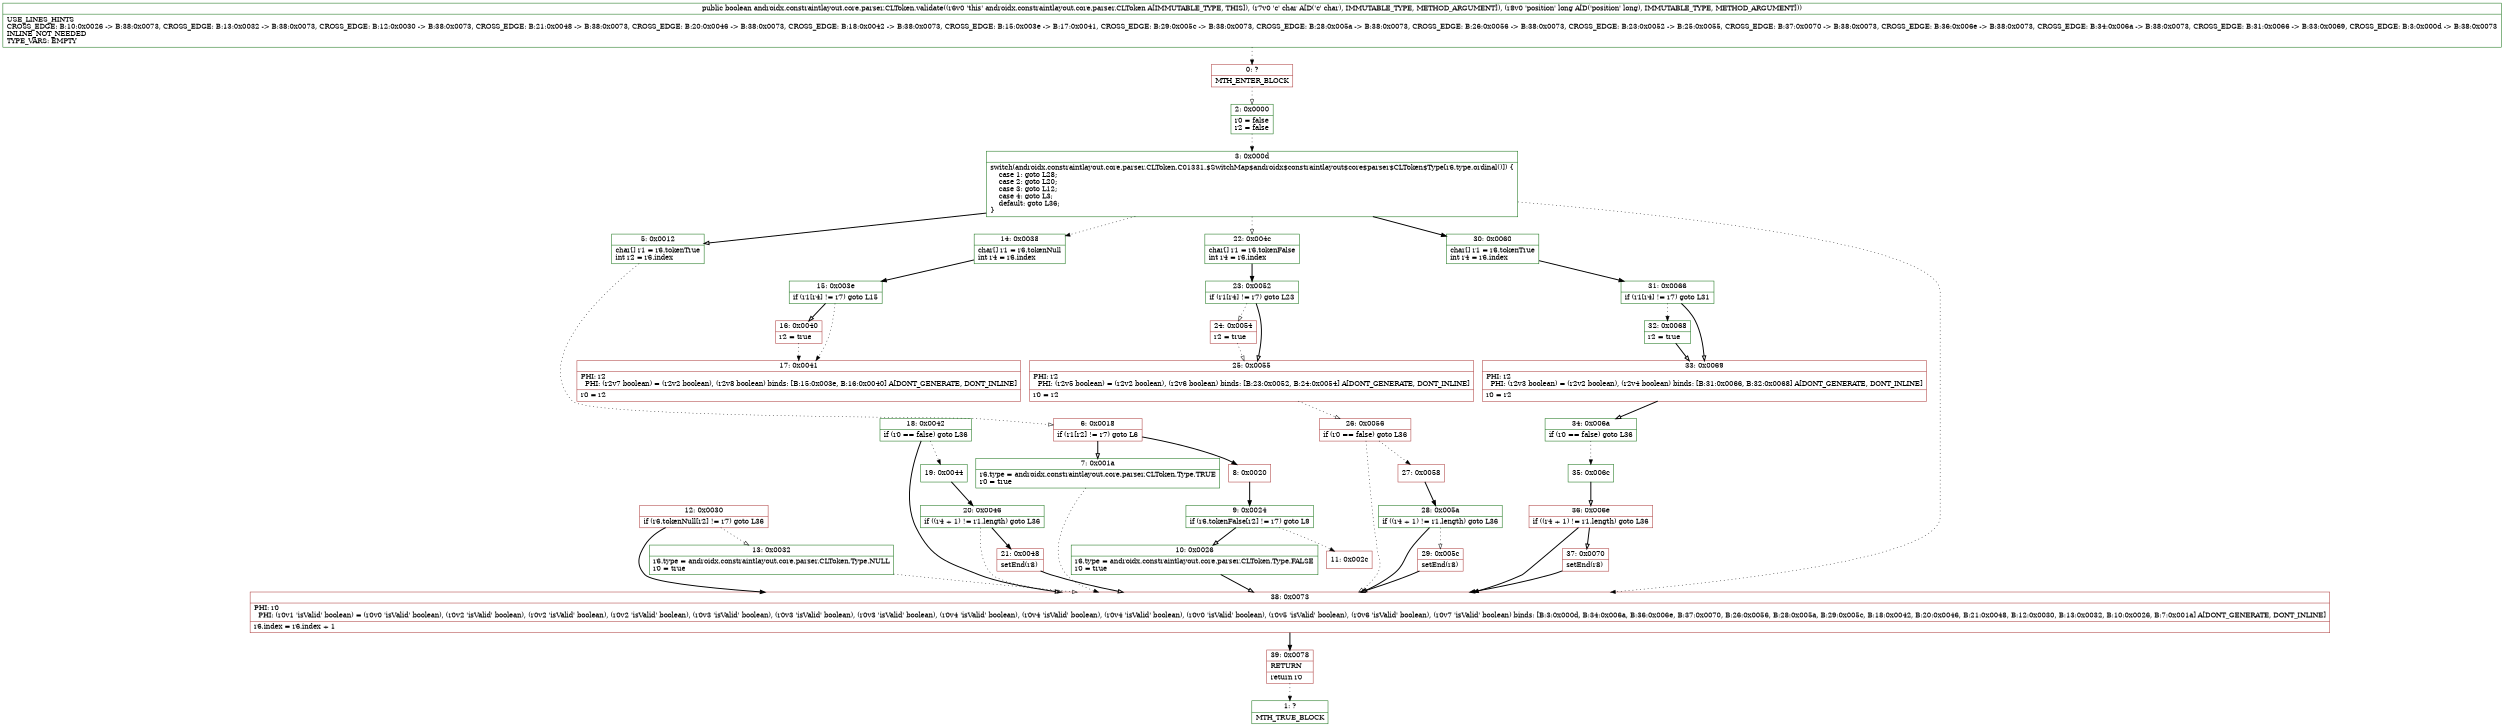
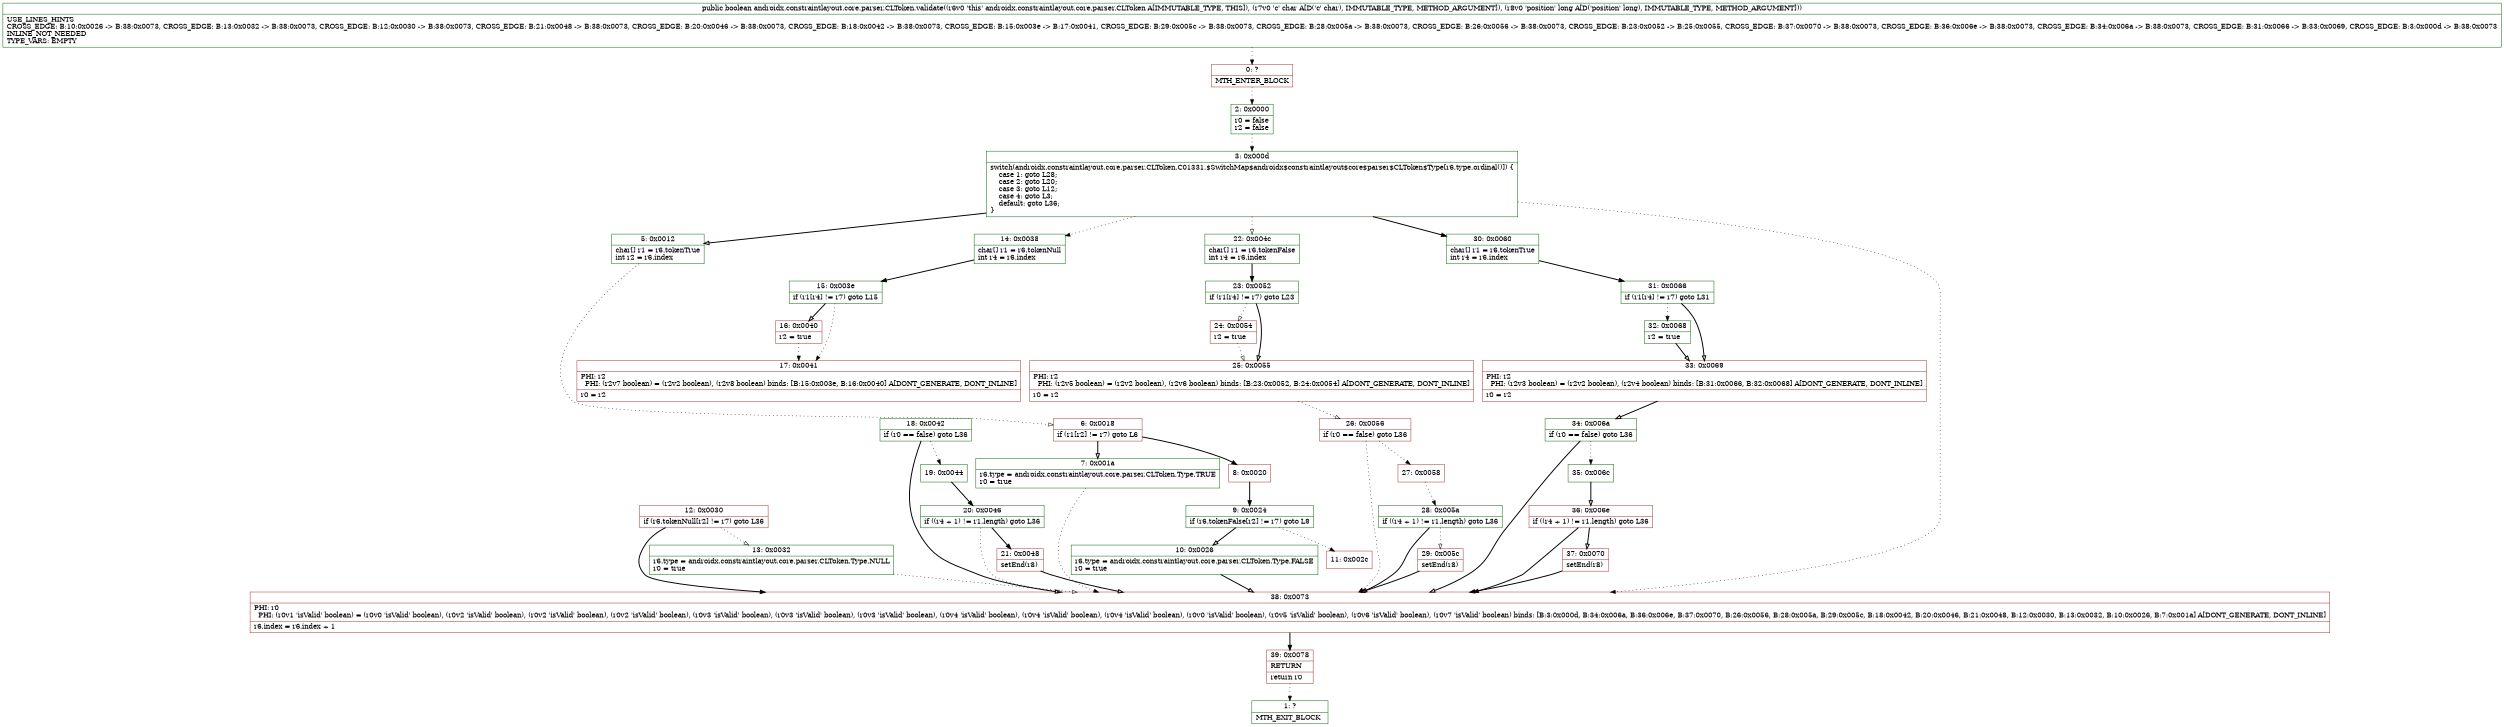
(1252, 93) -> (1252, 93)
(1429, 491) -> (1429, 491)
(1373, 518) -> (1373, 518)
none -> (1511, 522)
(1290, 718) -> (1288, 718)
